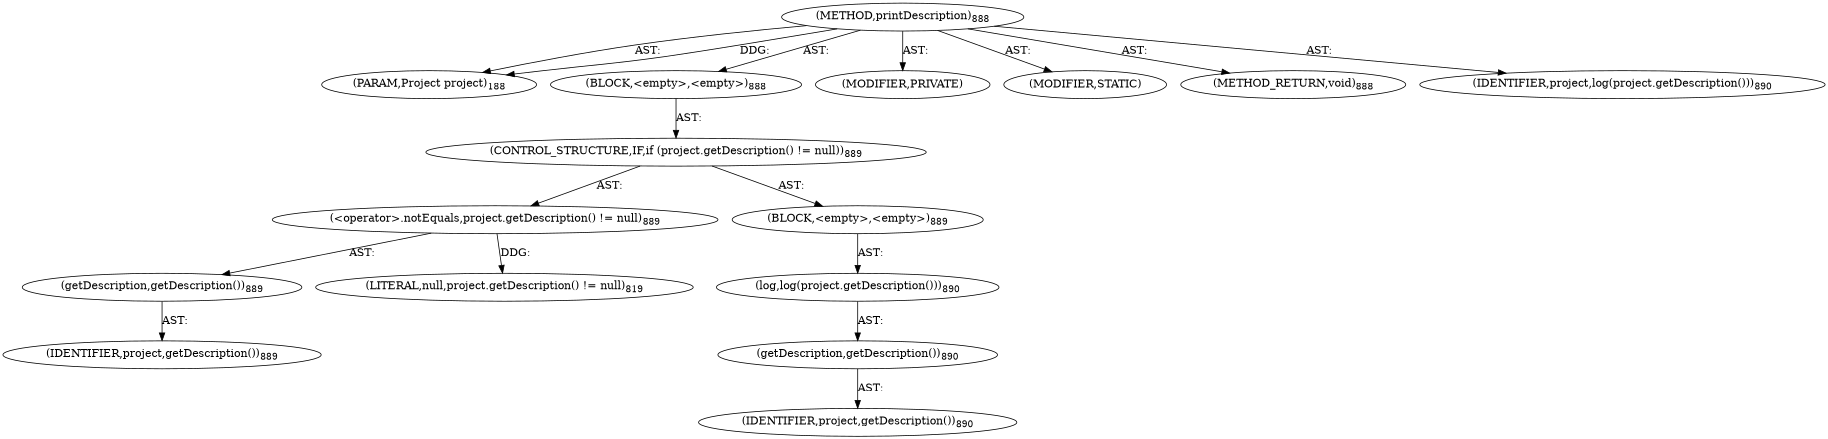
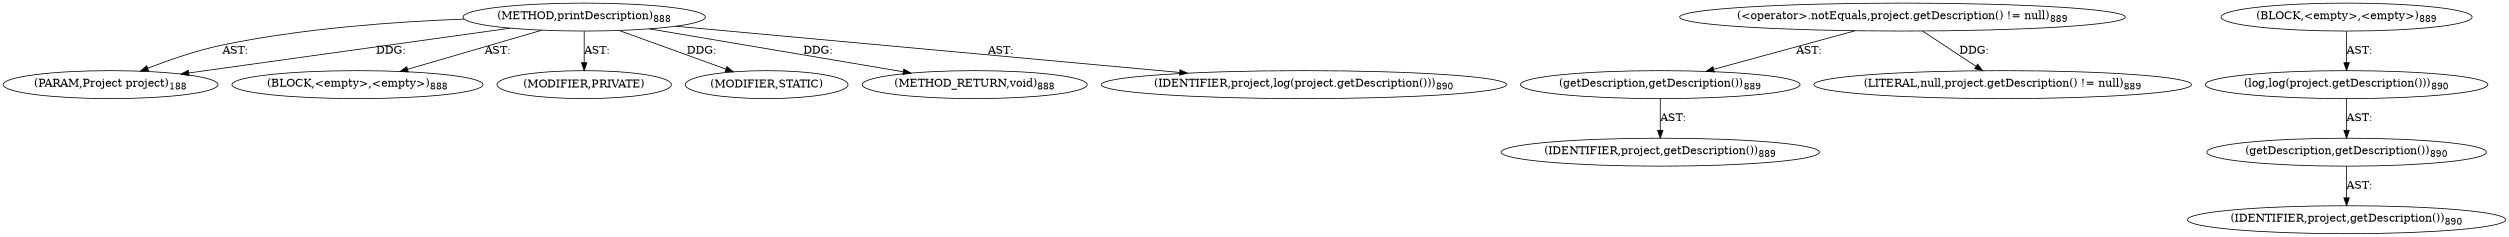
(1020, 51) -> (703, 51)
(1136, 51) -> (820, 51)
(676, 152) -> none
(634, 286) -> (2133, 83)
